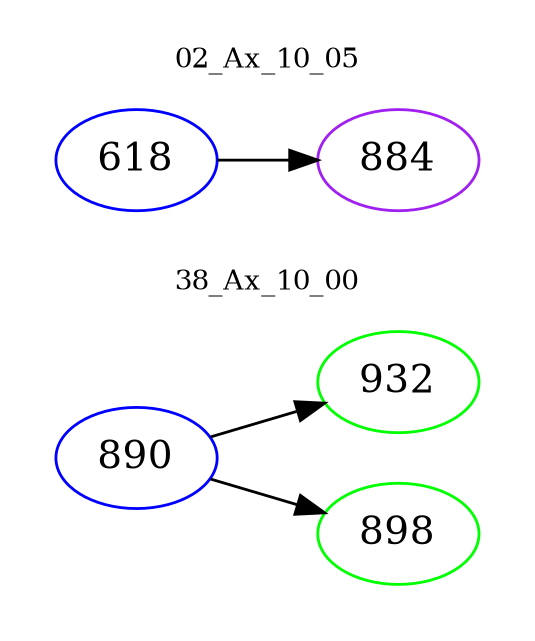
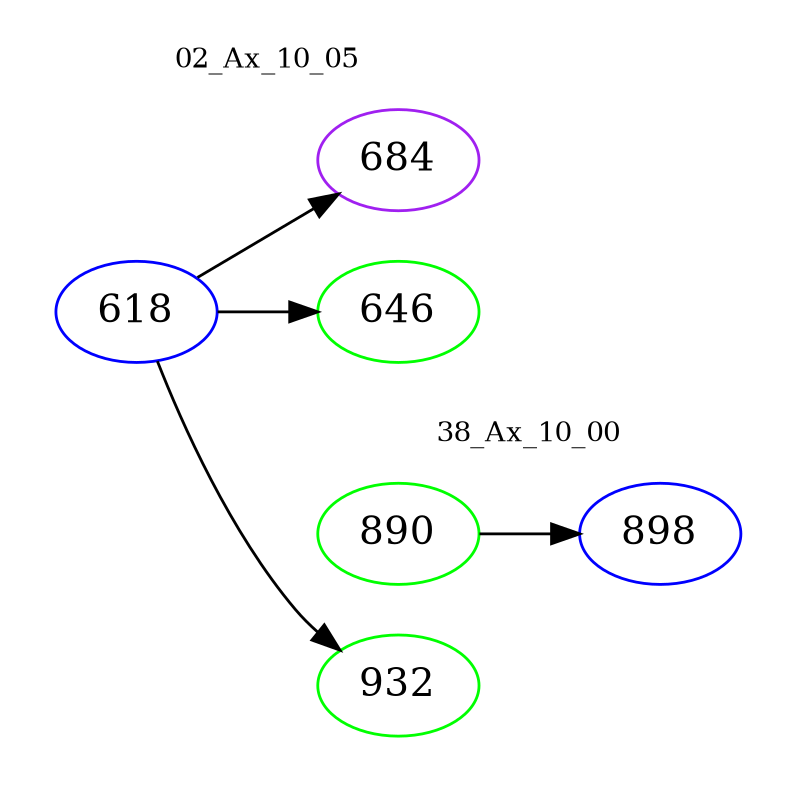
(398, 160) -> (398, 160)
none -> (398, 312)
(254, 424) -> (225, 505)
(137, 458) -> (398, 534)
(398, 534) -> (660, 534)
